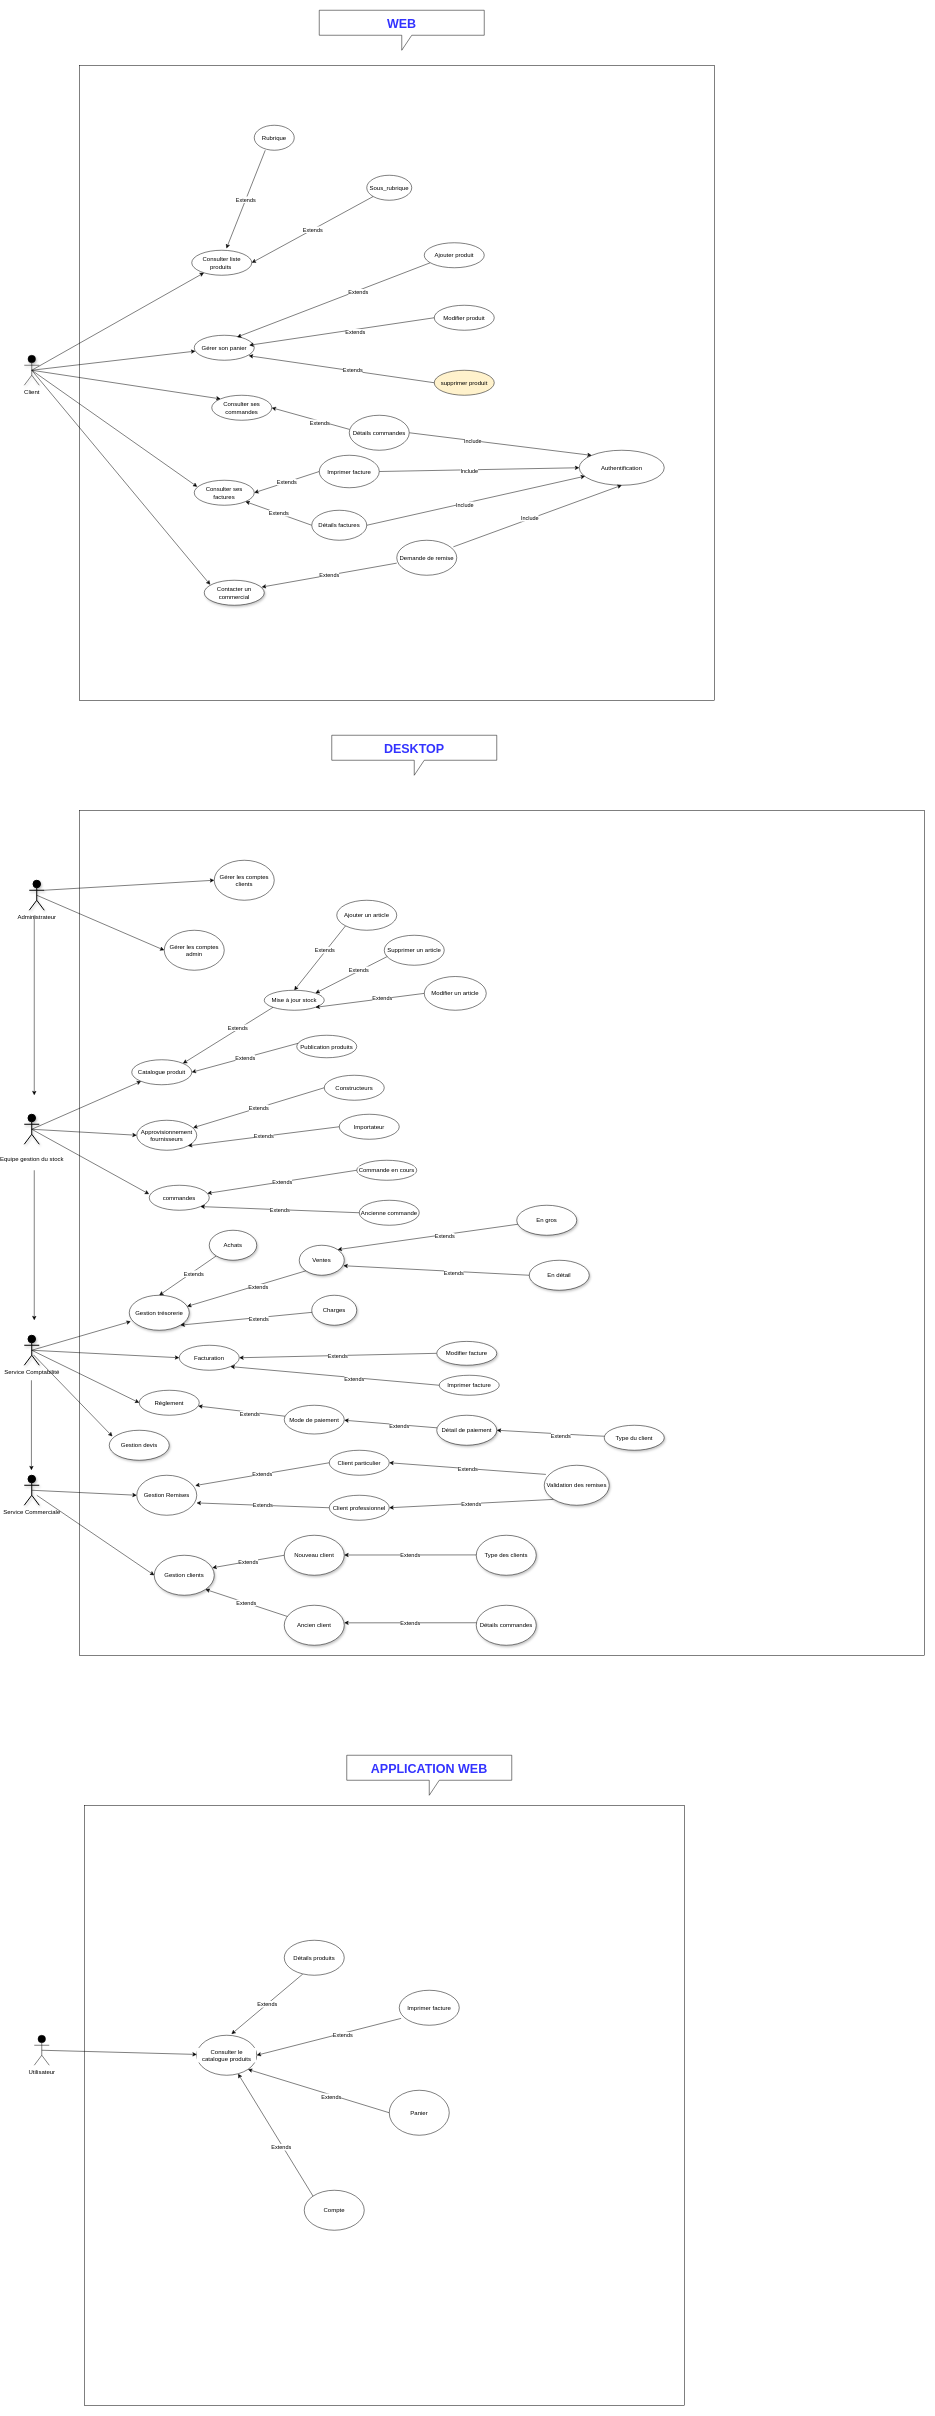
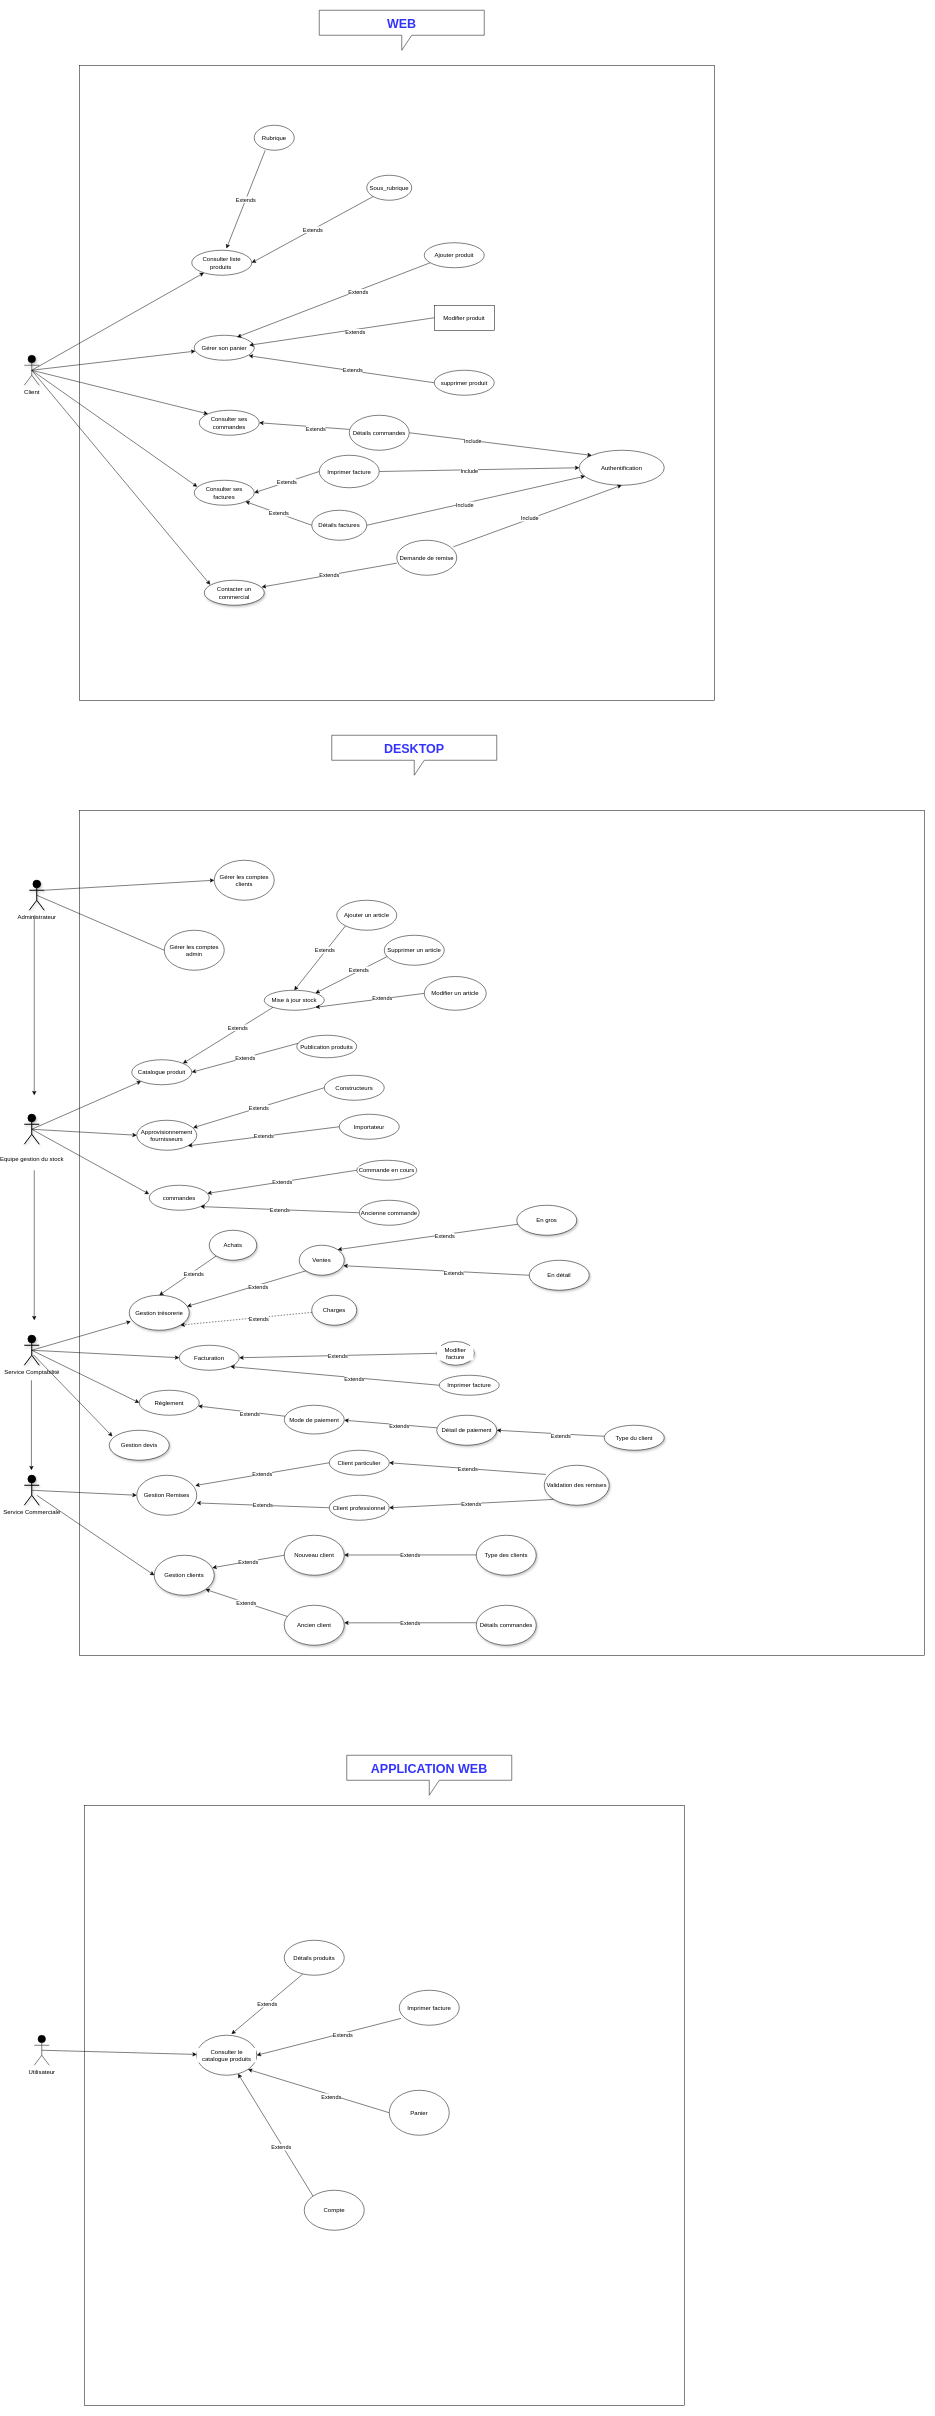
(464, 318) -> (464, 318)
(464, 383) -> (464, 383)
(242, 408) -> (229, 423)
(159, 948) -> (161, 949)
(217, 1322) -> (217, 1322)
(467, 1353) -> (456, 1353)
